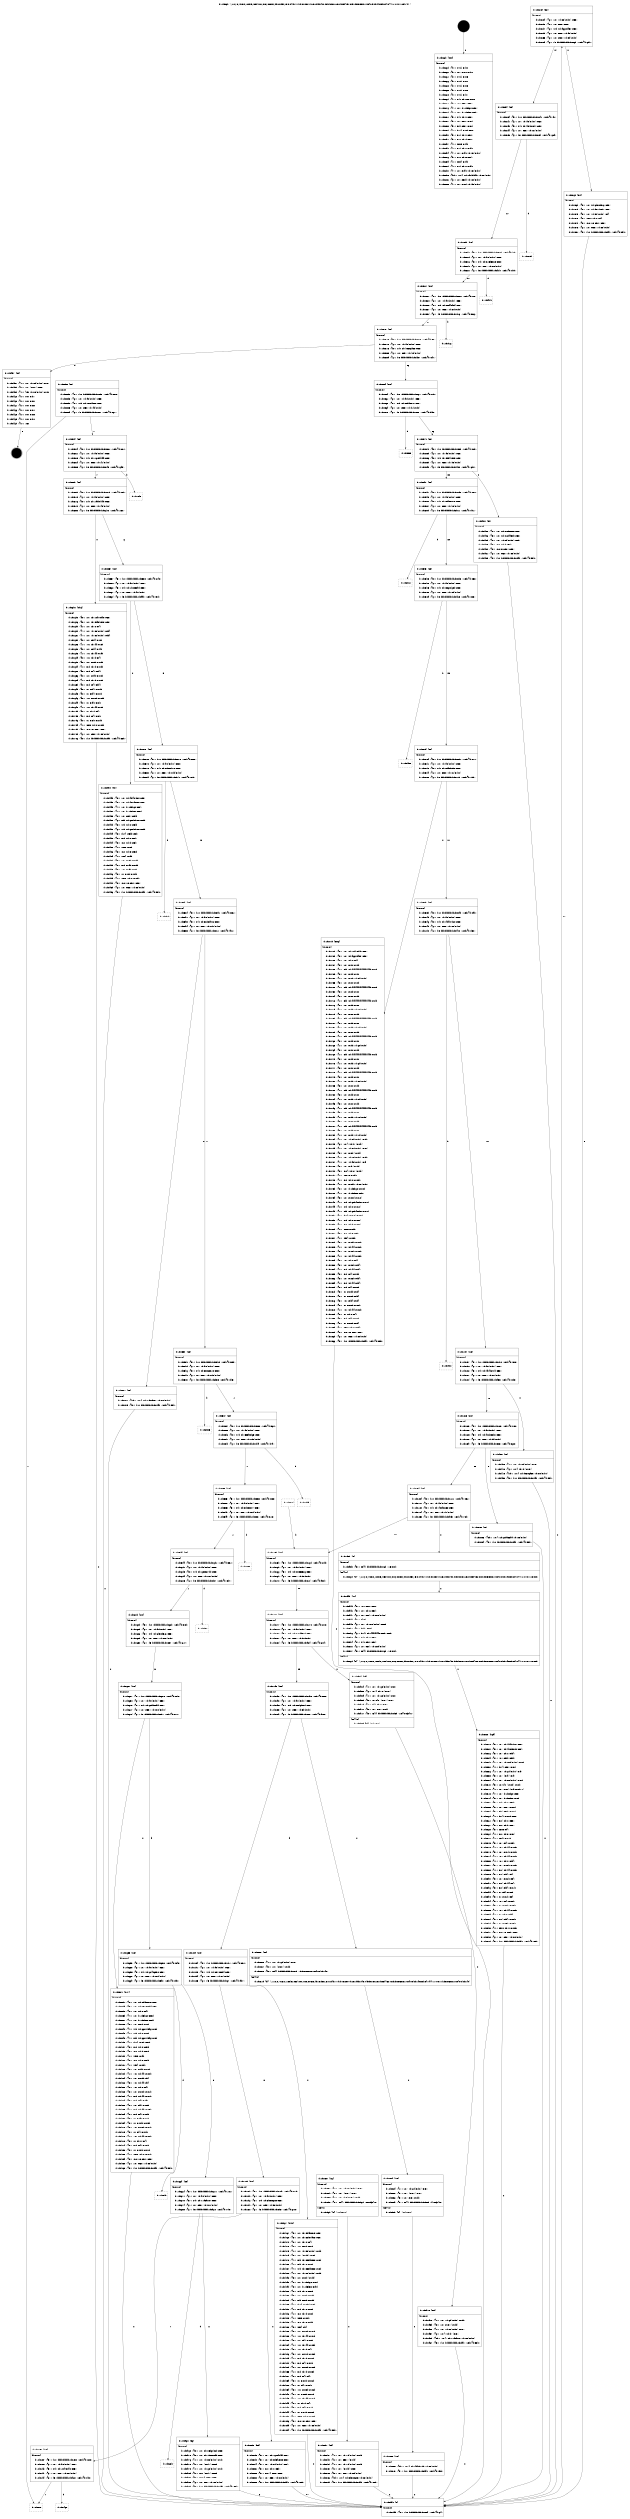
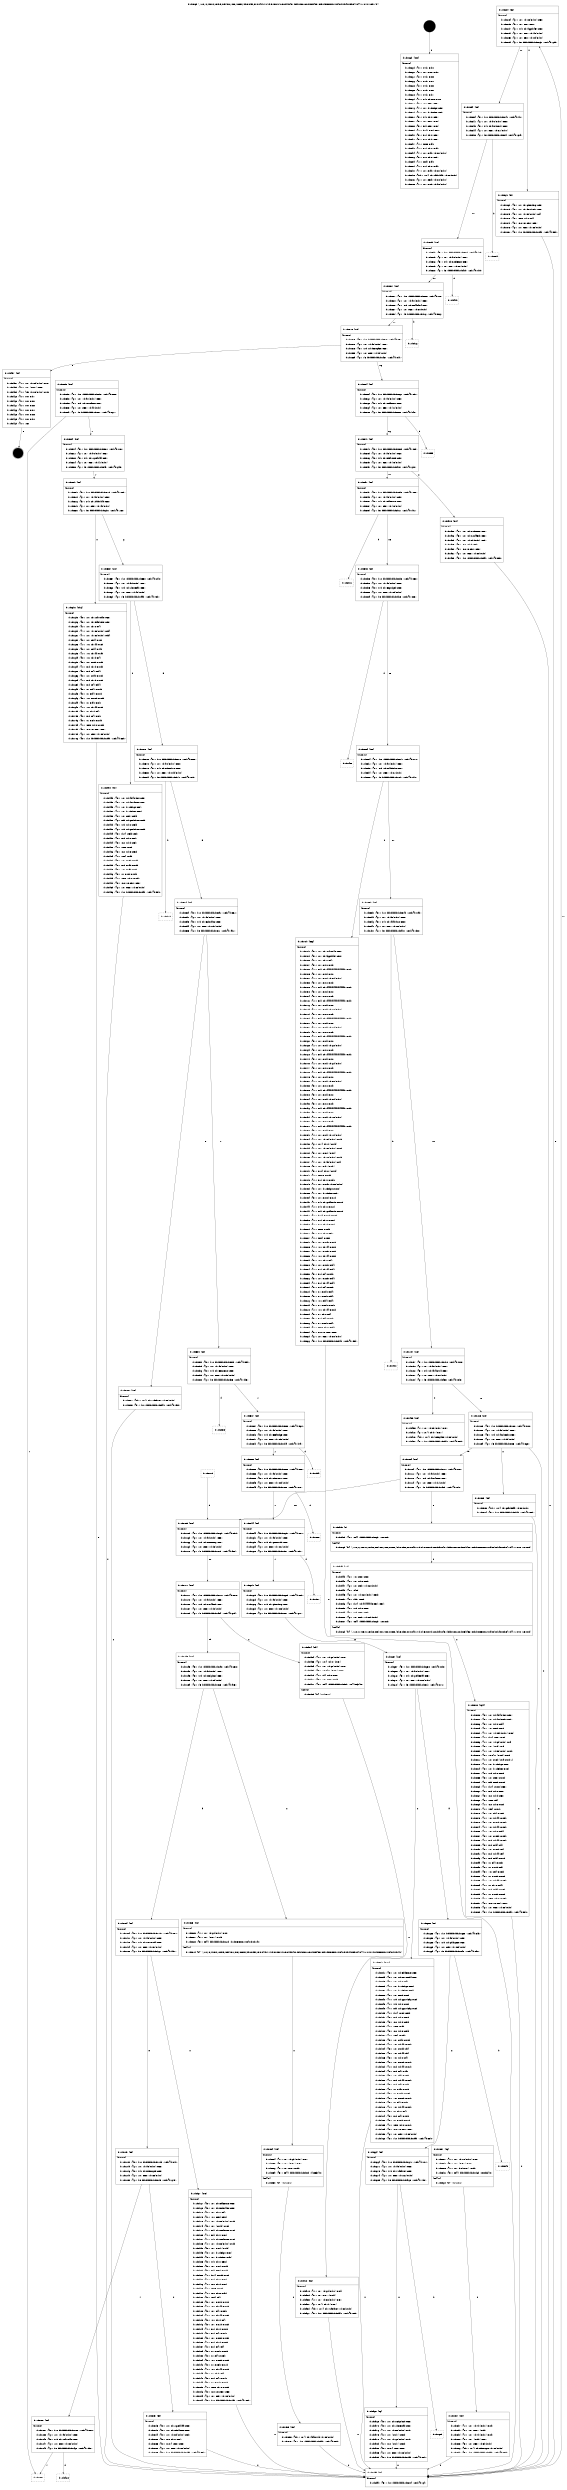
(136, 497) -> none
(549, 2036) -> (542, 2009)
(307, 2495) -> (257, 2465)
